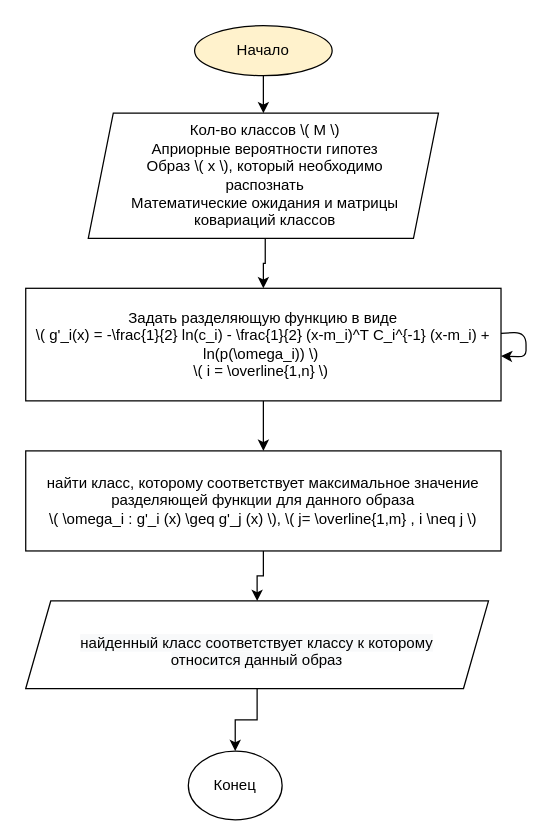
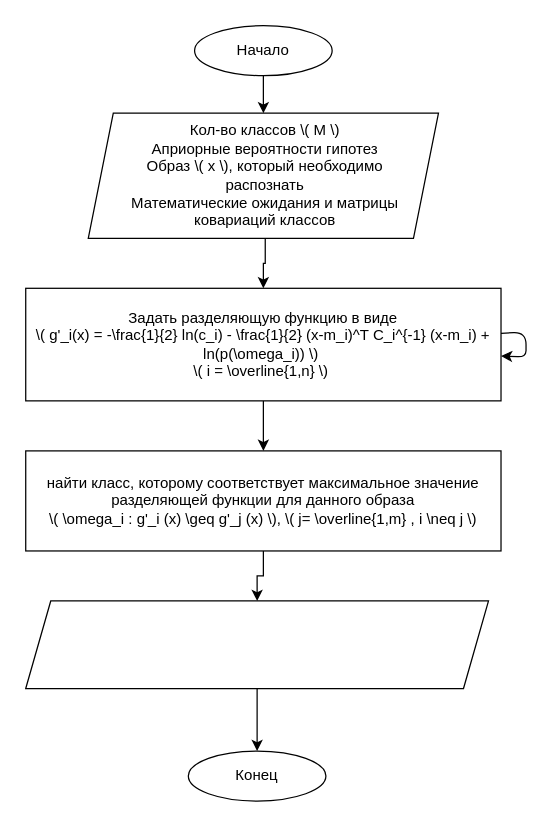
(263, 51) -> (263, 51)
(257, 657) -> none
(235, 785) -> (257, 776)
